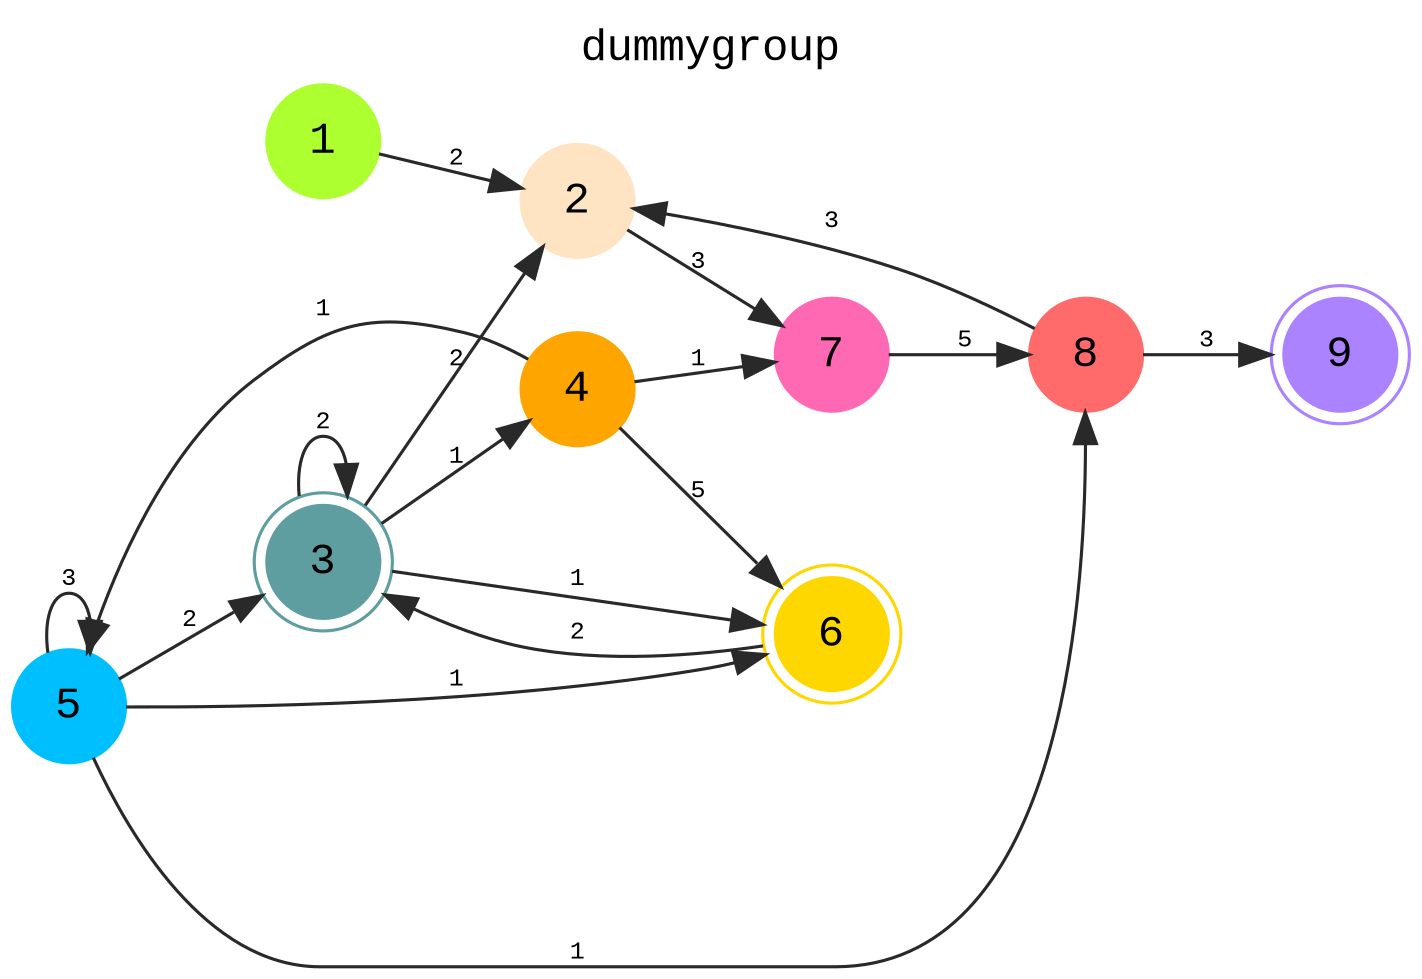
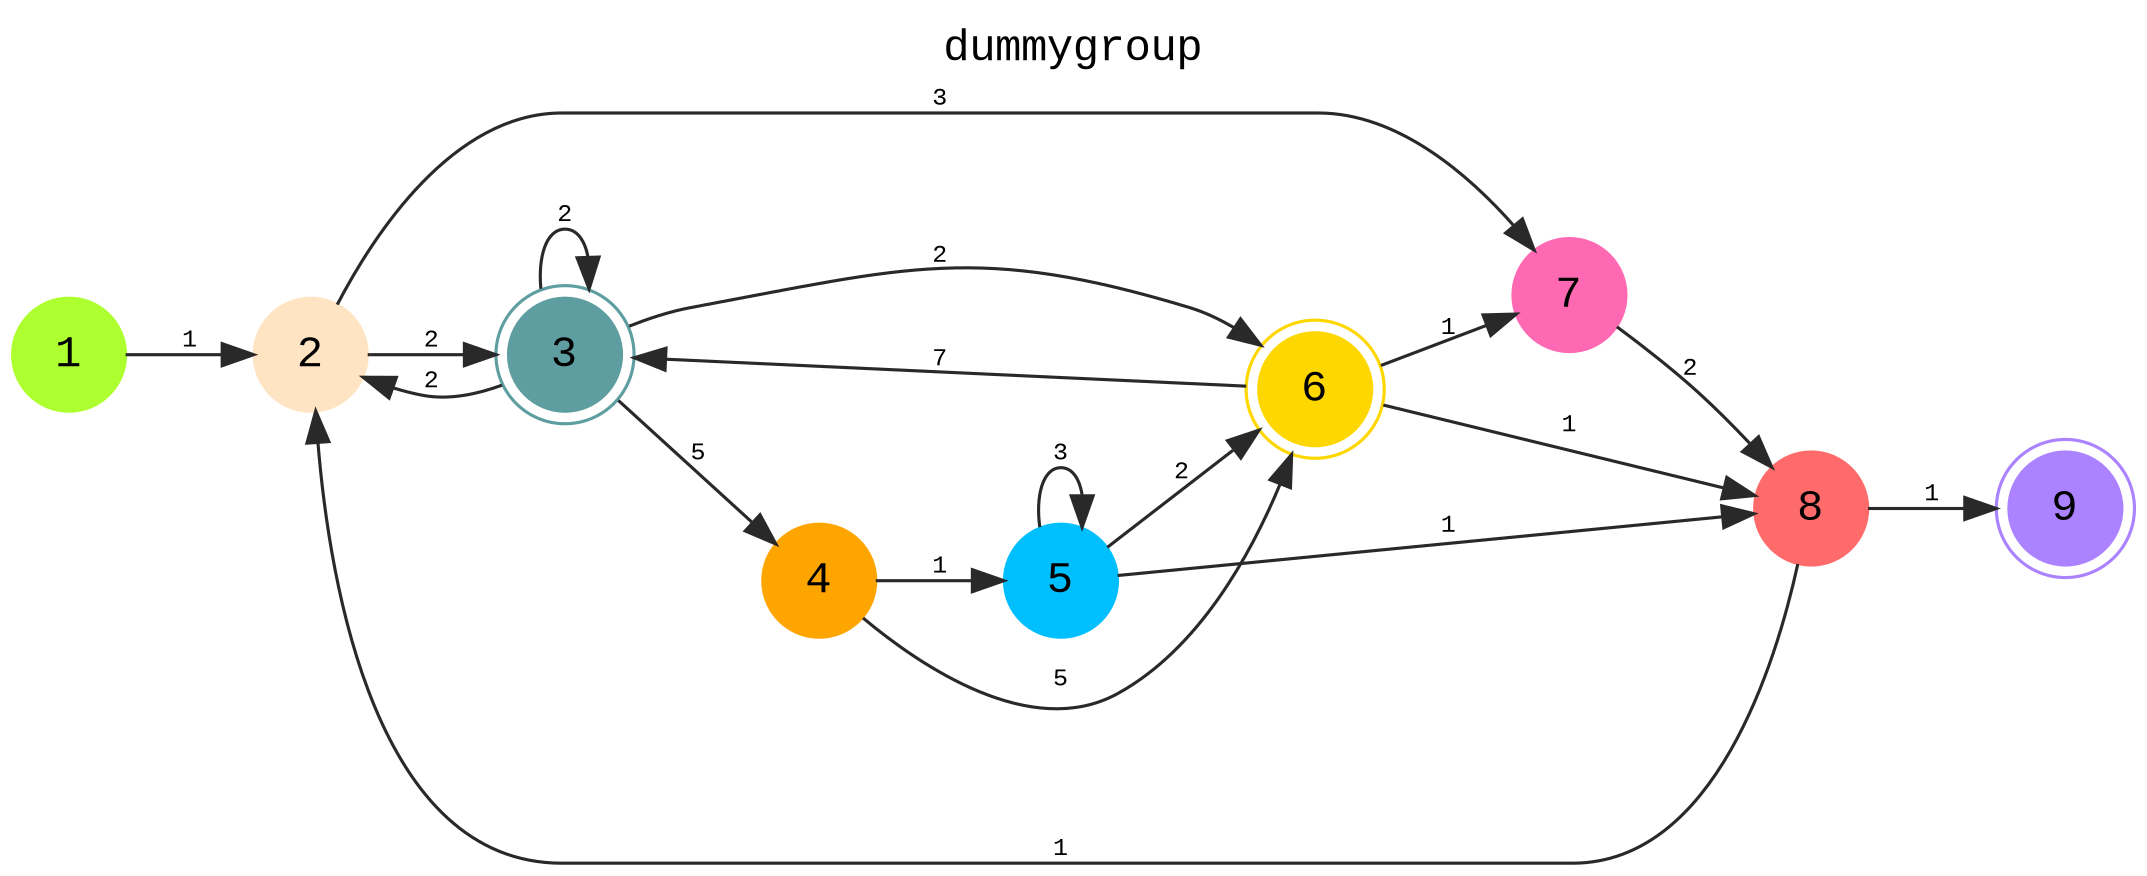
(457, 159) -> (190, 341)
(832, 221) -> (1061, 849)
(965, 341) -> (1690, 369)
(1207, 341) -> (1932, 494)
(689, 374) -> (1434, 345)
none -> (1553, 446)
(457, 457) -> (698, 454)
(578, 579) -> (940, 256)
(578, 632) -> (940, 359)
(176, 646) -> (416, 355)
(457, 680) -> (1182, 472)
